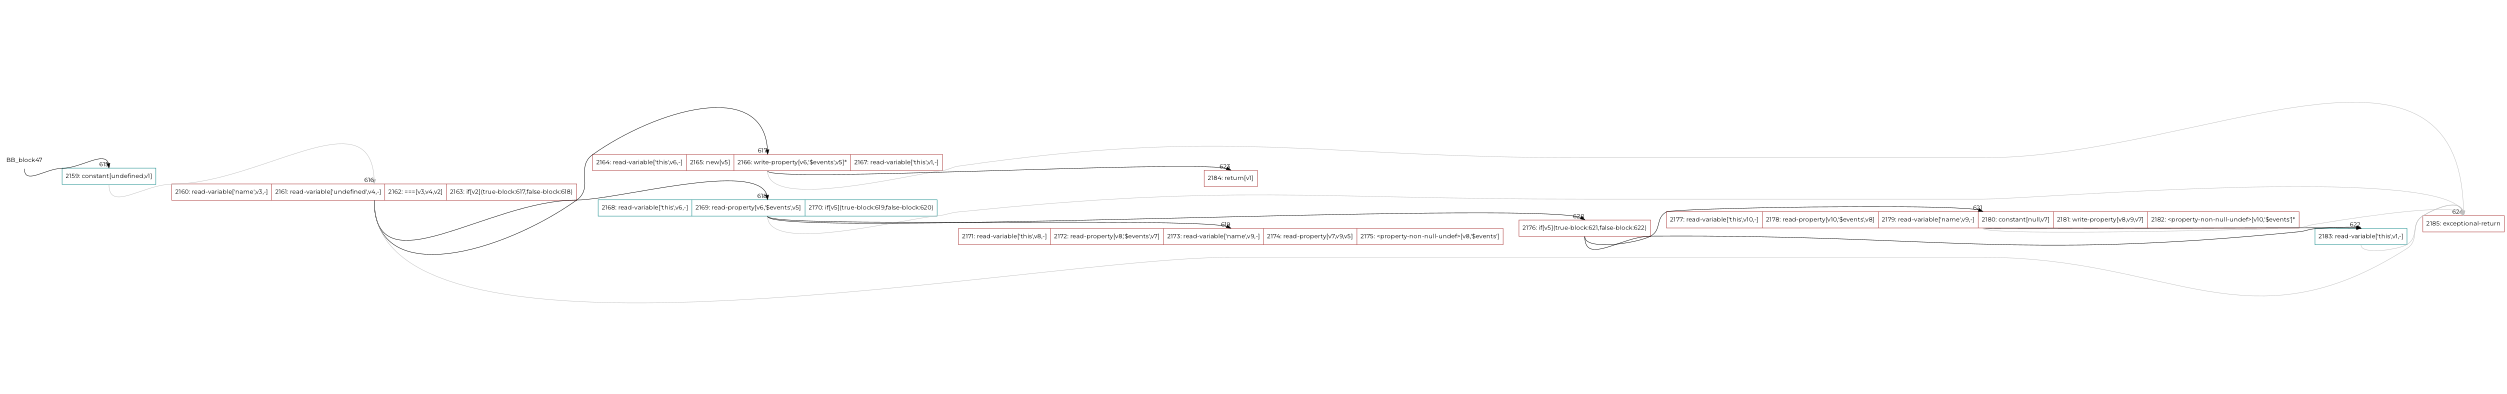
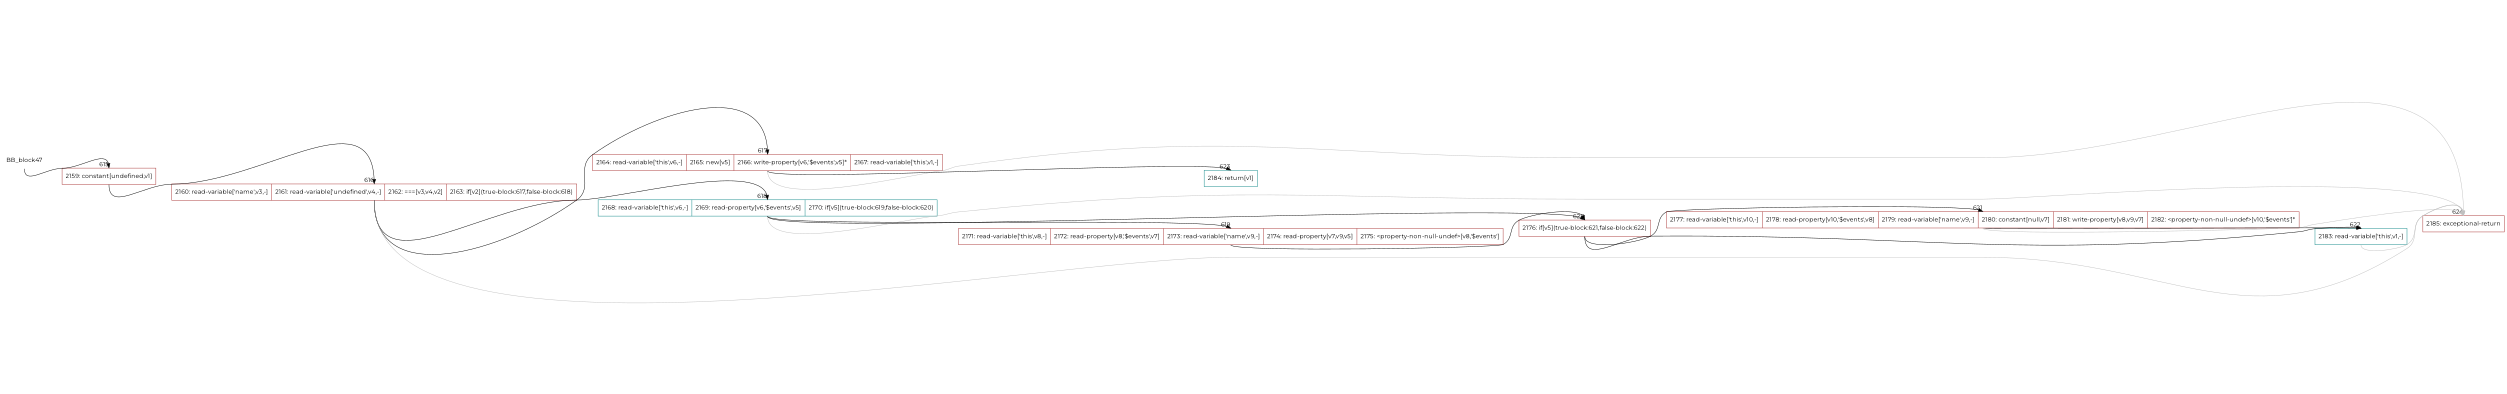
(248, 169) -> (248, 169)
(109, 176) -> (109, 176)
(1231, 178) -> (1231, 178)
none -> (1415, 248)
